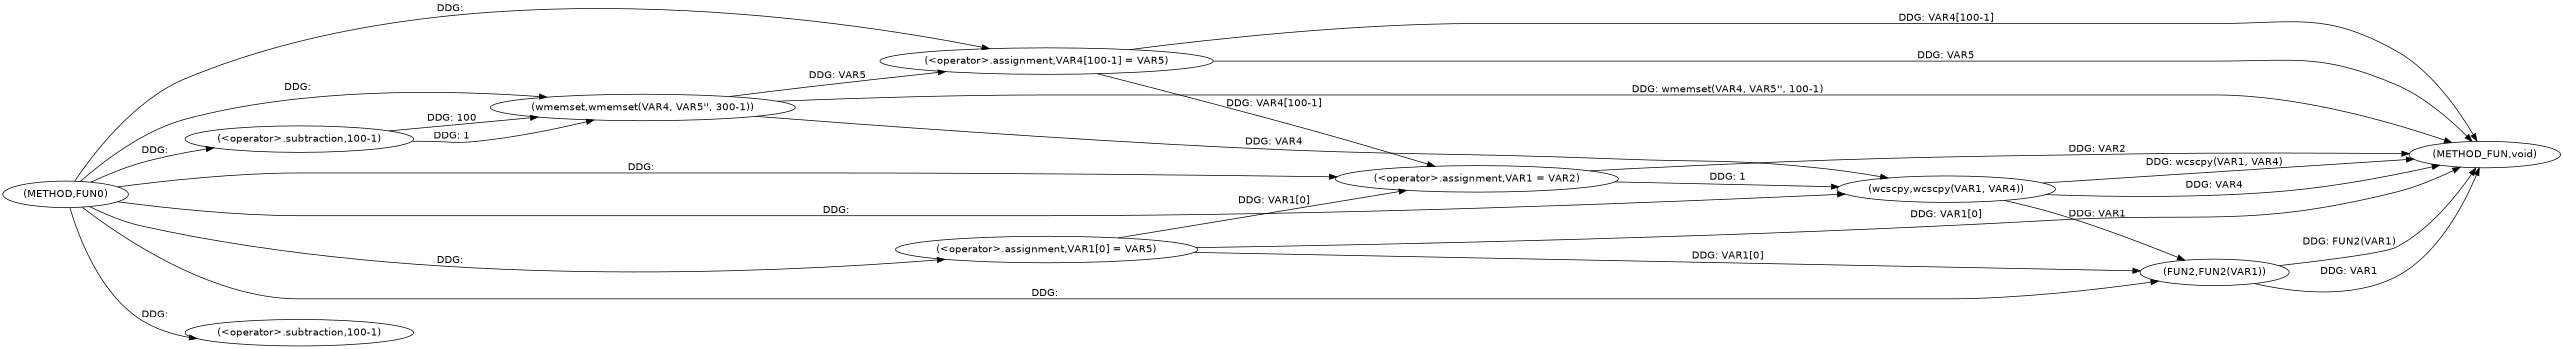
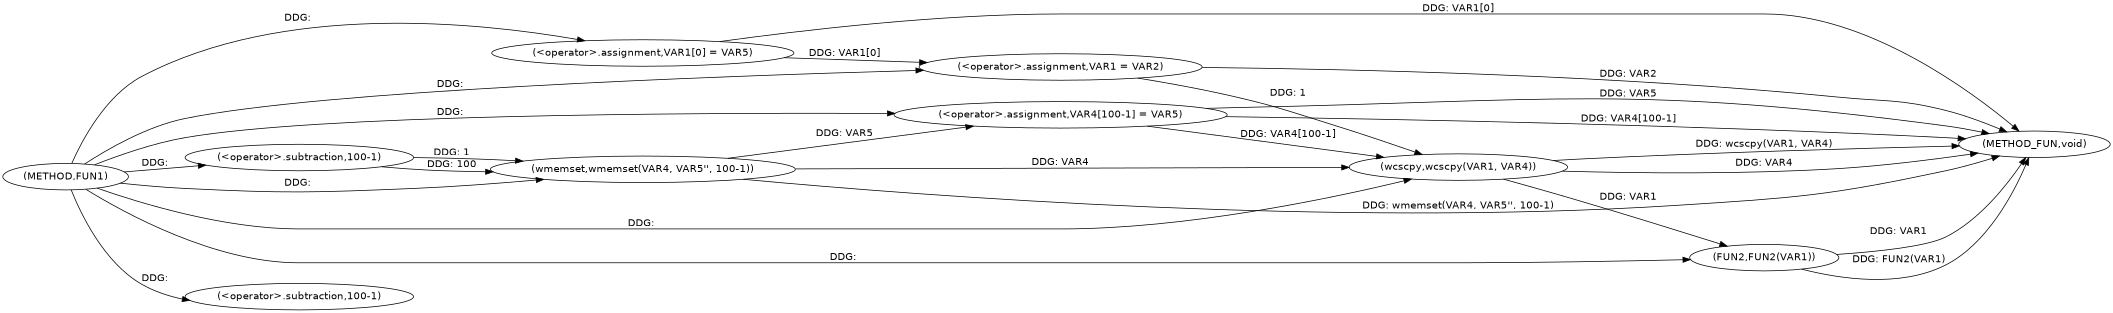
(643, 107) -> (643, 169)
(1263, 117) -> (1262, 141)
(66, 194) -> (66, 177)
(1663, 262) -> none
